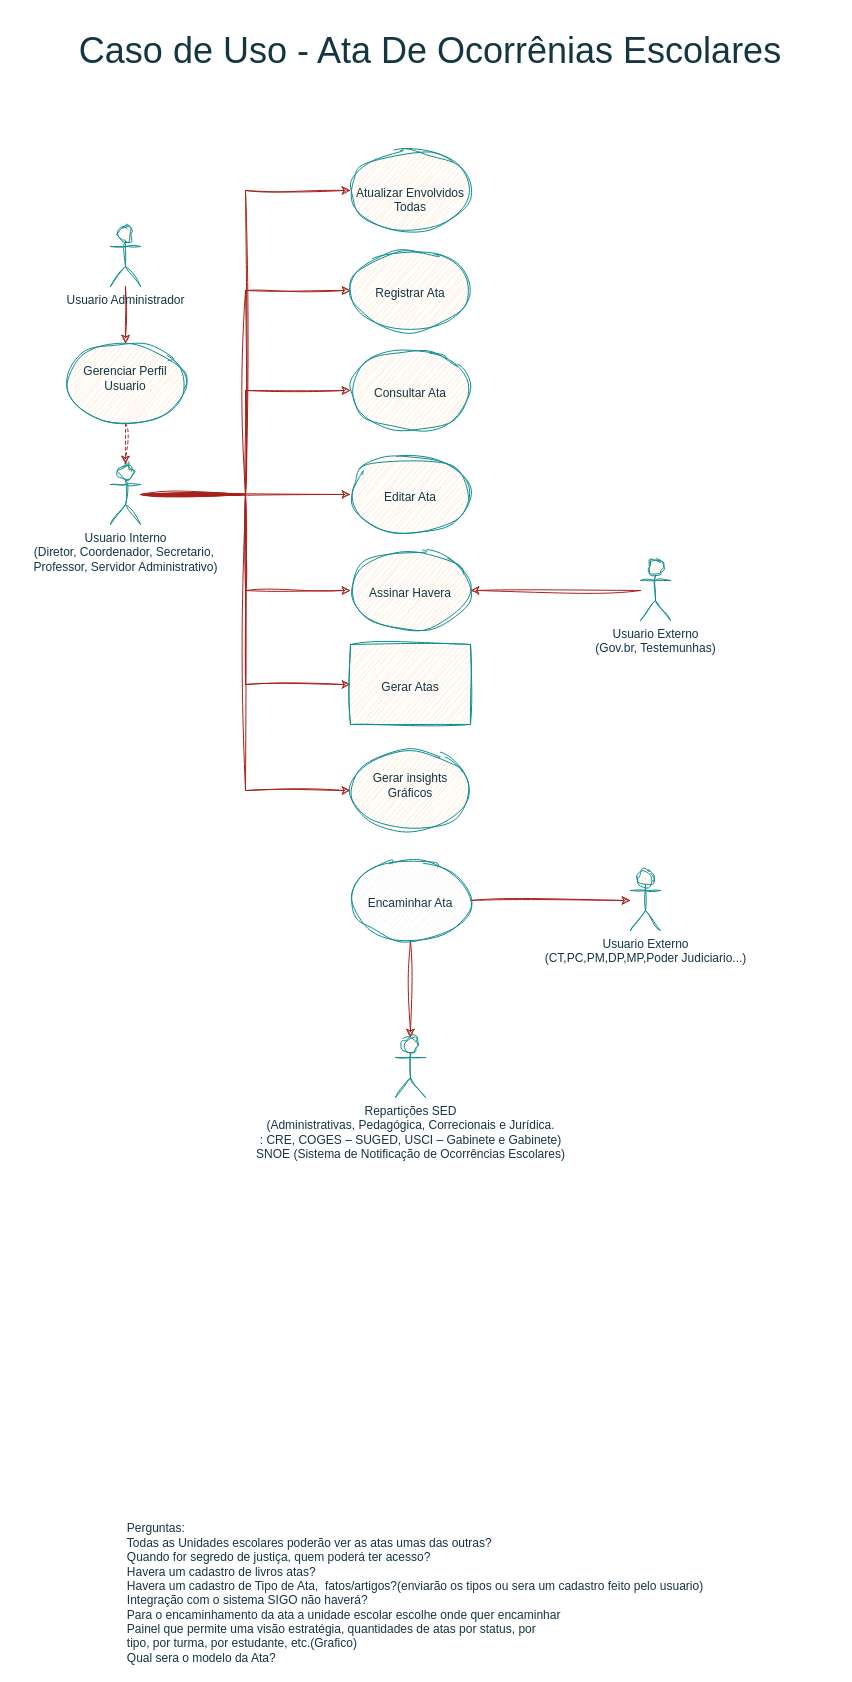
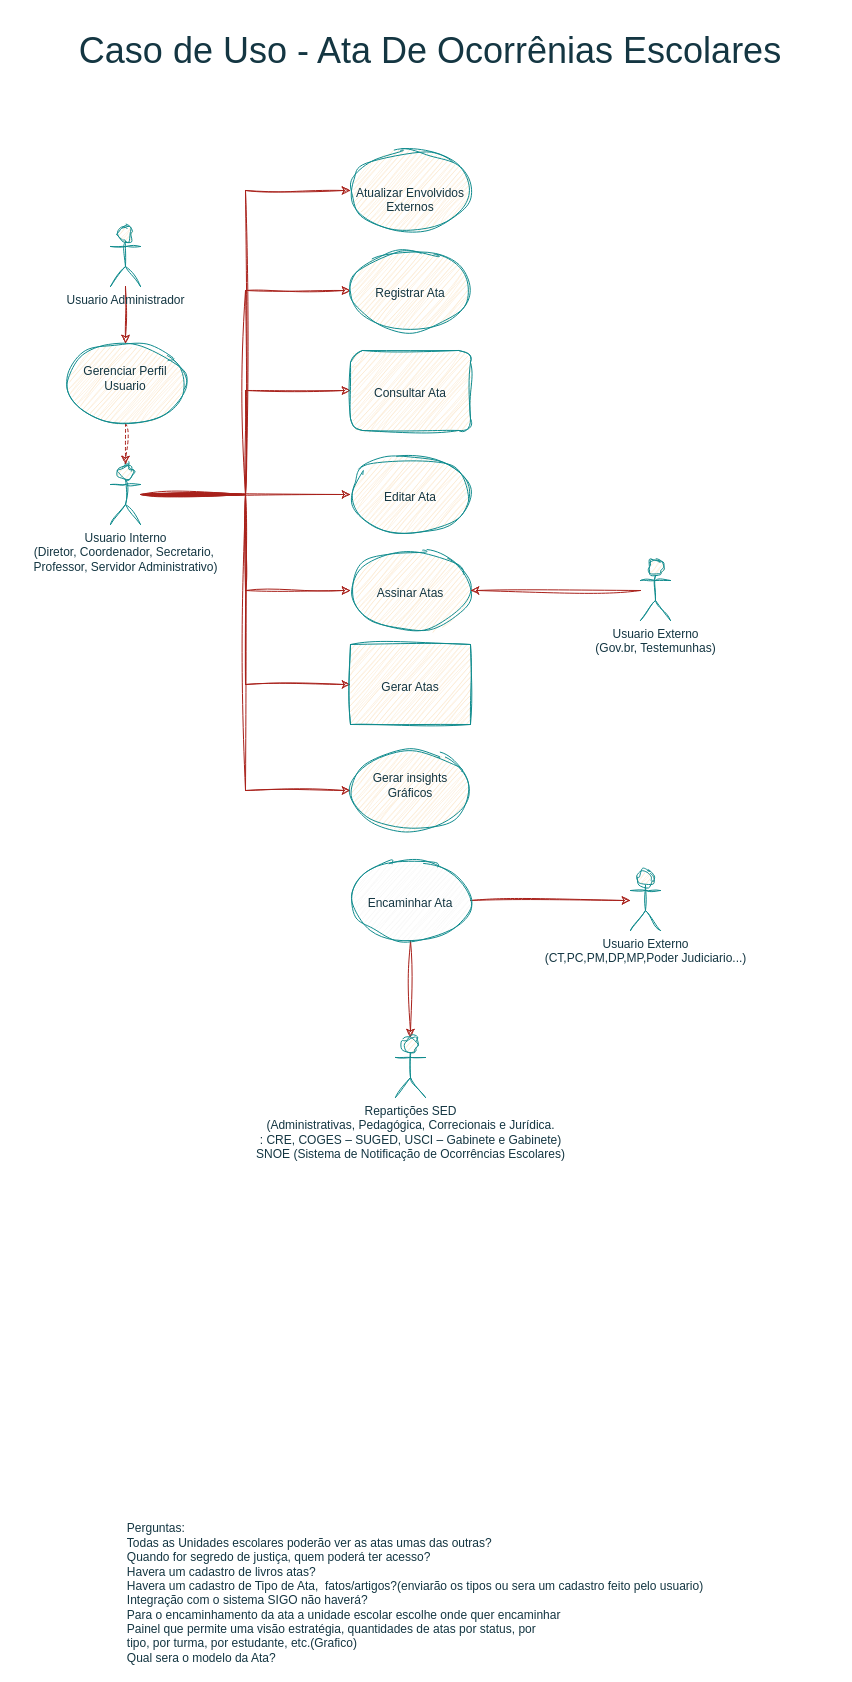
(411, 179) -> (411, 179)
(411, 391) -> (411, 391)
(411, 565) -> (411, 565)
